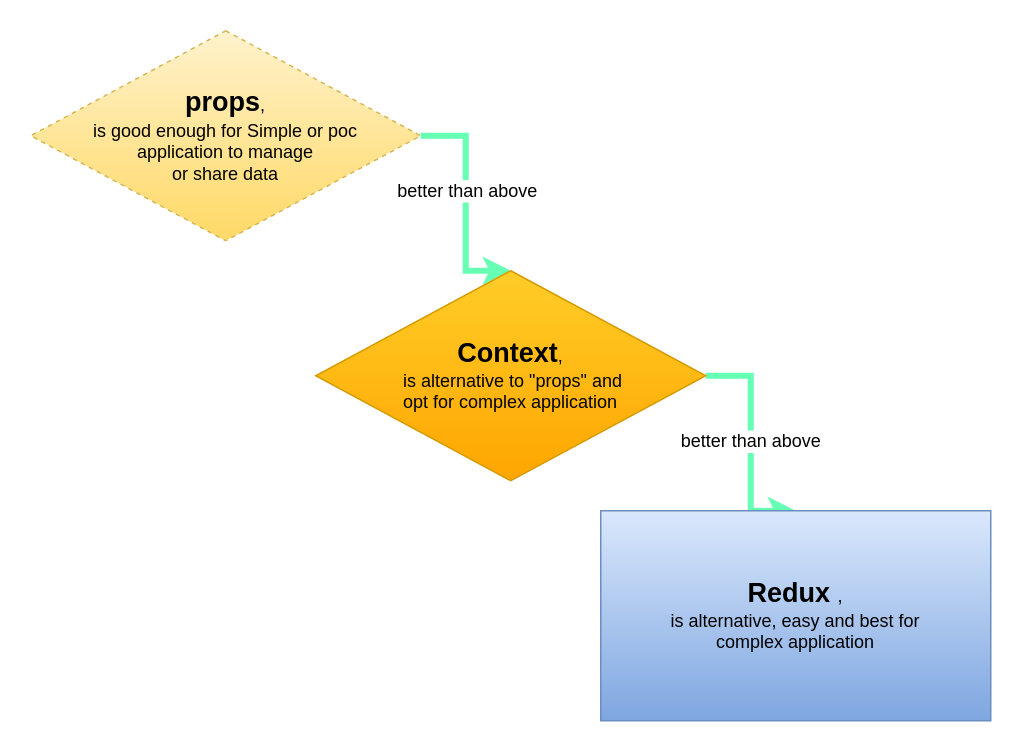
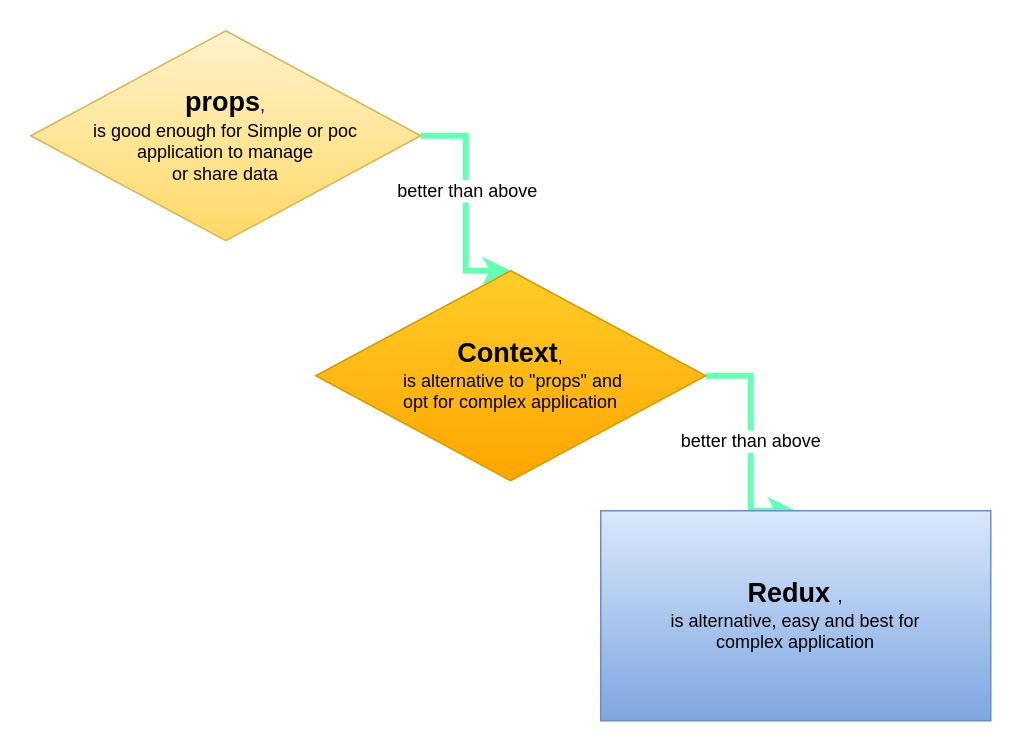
(226, 136) -> (226, 136)
